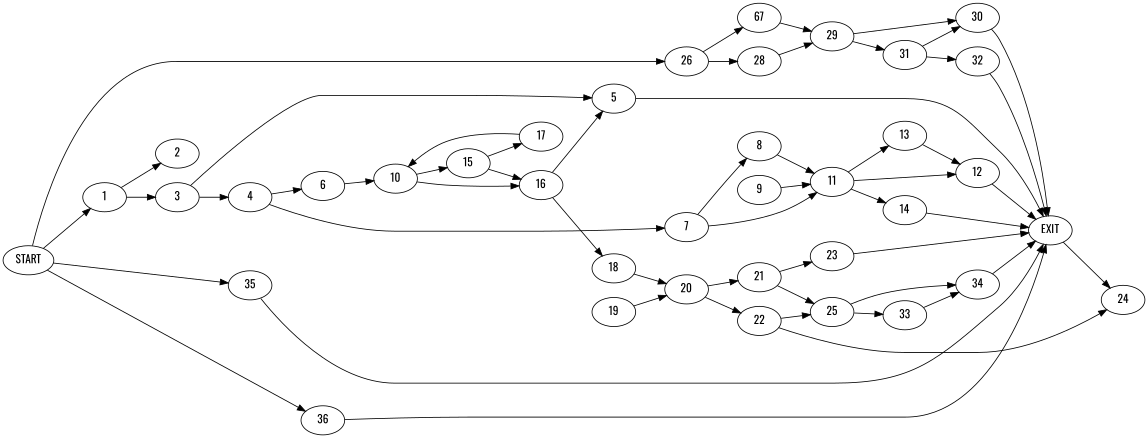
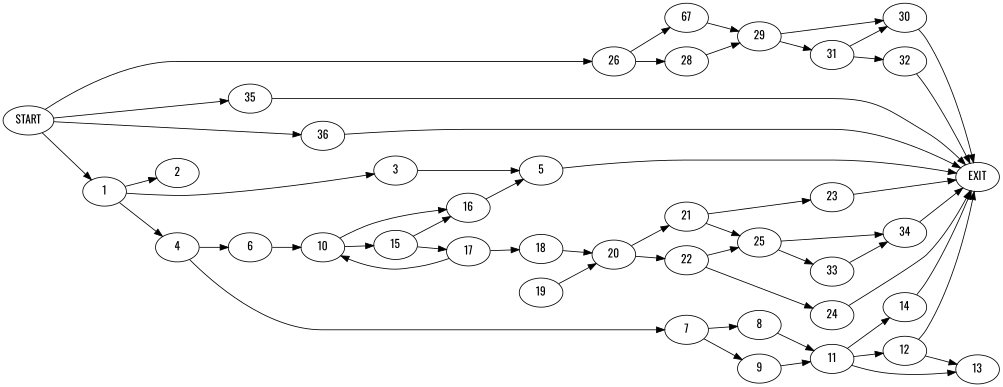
(938, 153) -> (937, 359)
(210, 197) -> (138, 217)
(761, 218) -> (719, 347)
(575, 224) -> (501, 250)
(1084, 262) -> (917, 262)
